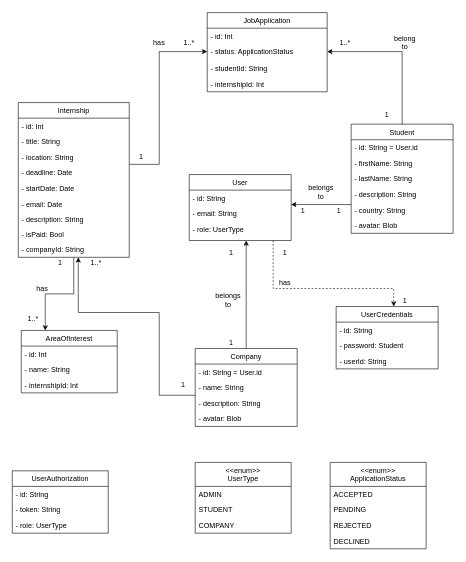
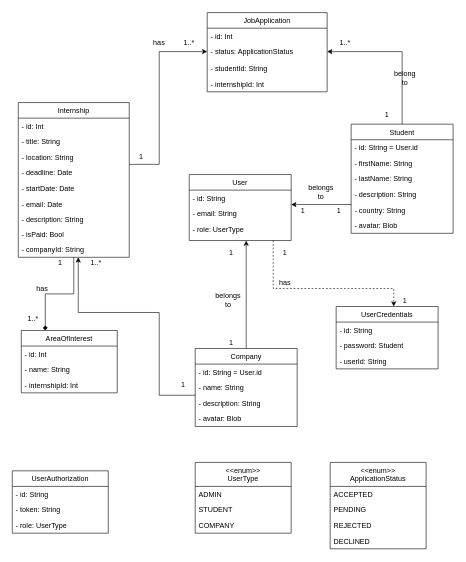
(405, 42) -> (405, 78)
(45, 324) -> (45, 324)
